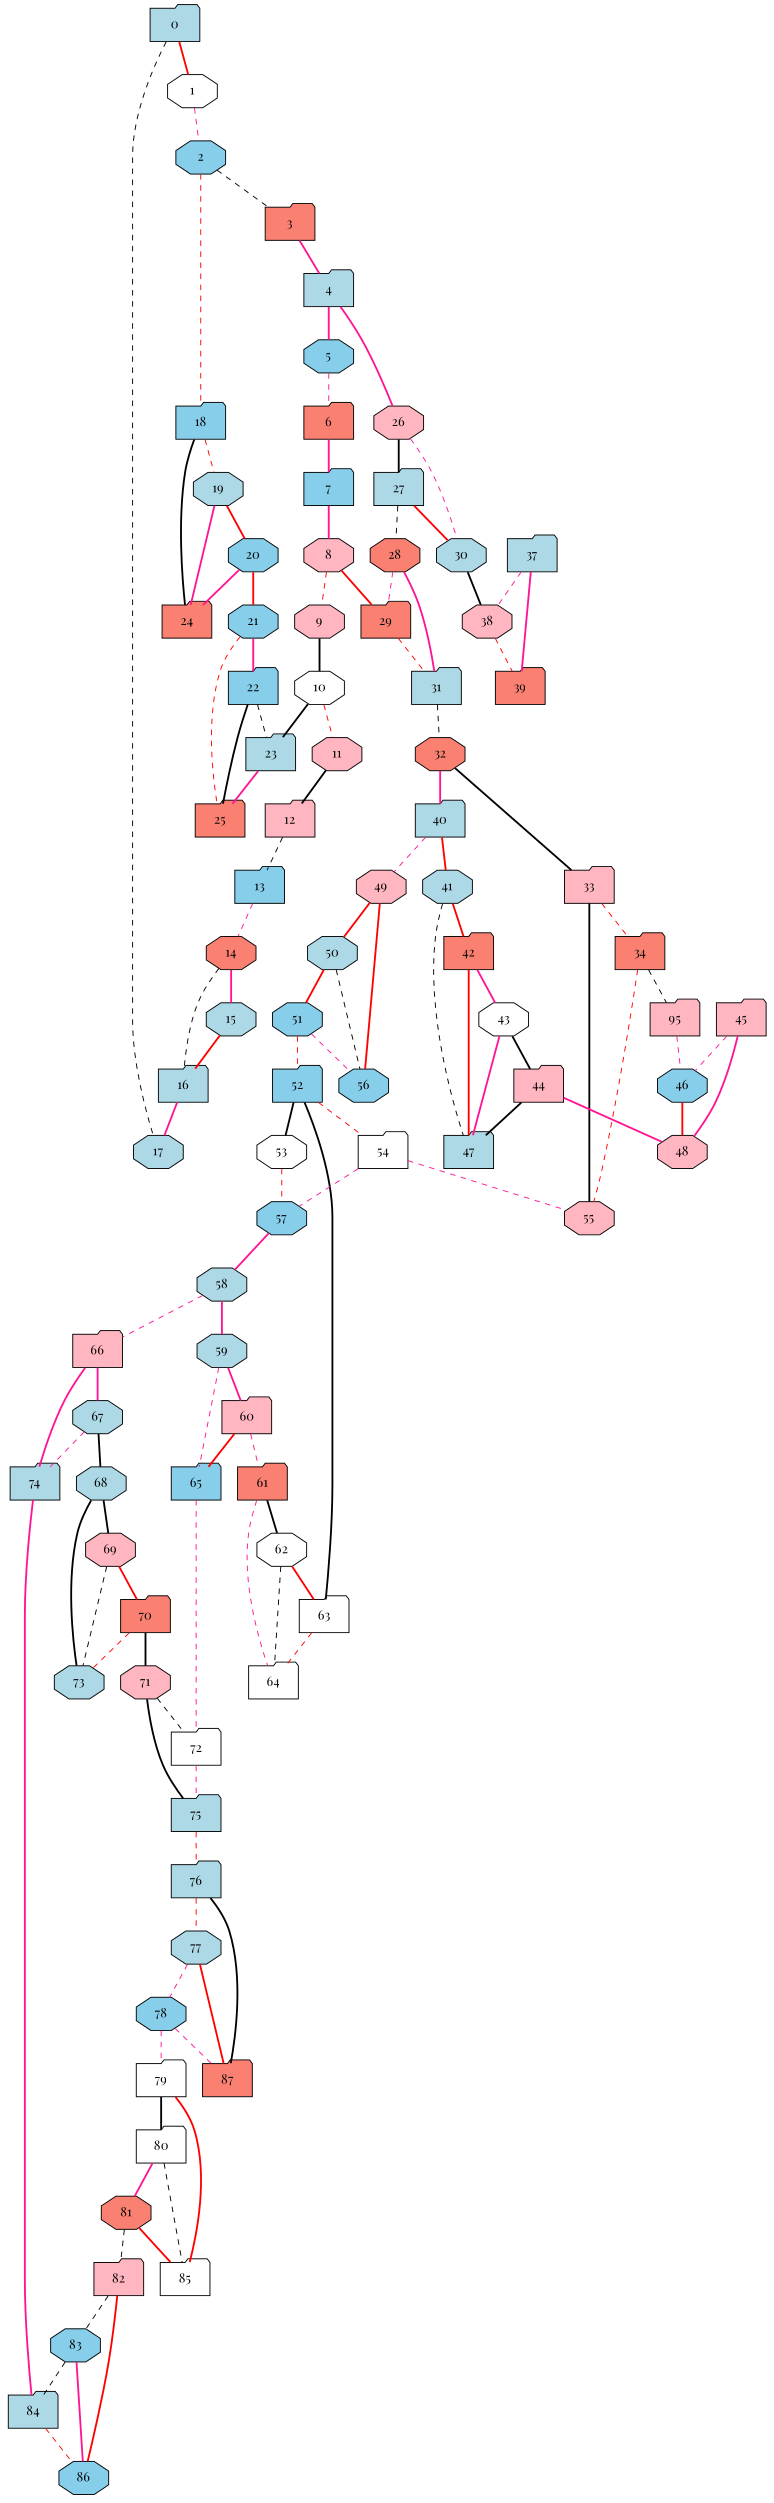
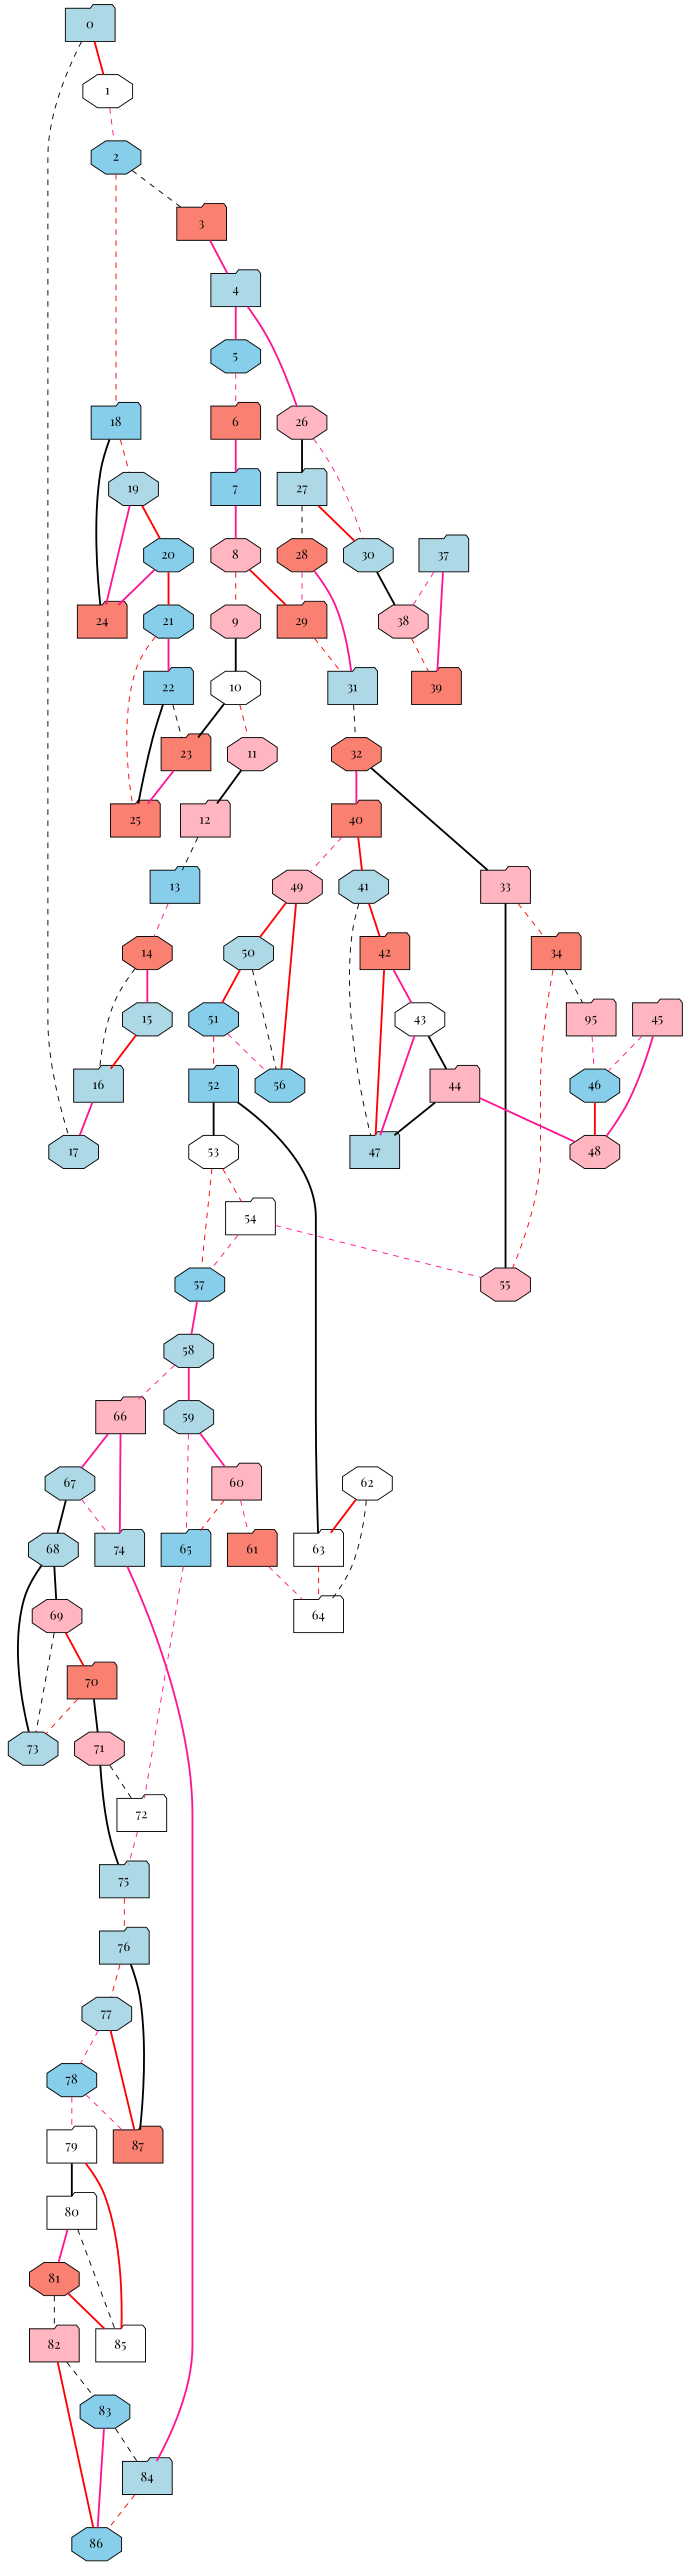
(271, 754) -> (186, 754)
(440, 820) -> (356, 820)
(340, 1119) -> (232, 1185)
(221, 1450) -> (211, 1517)
(272, 1517) -> none
